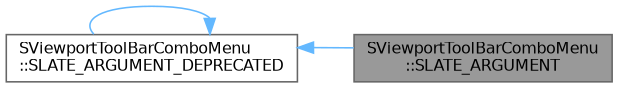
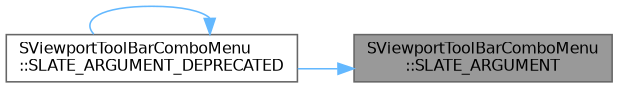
(334, 48) -> (318, 69)
